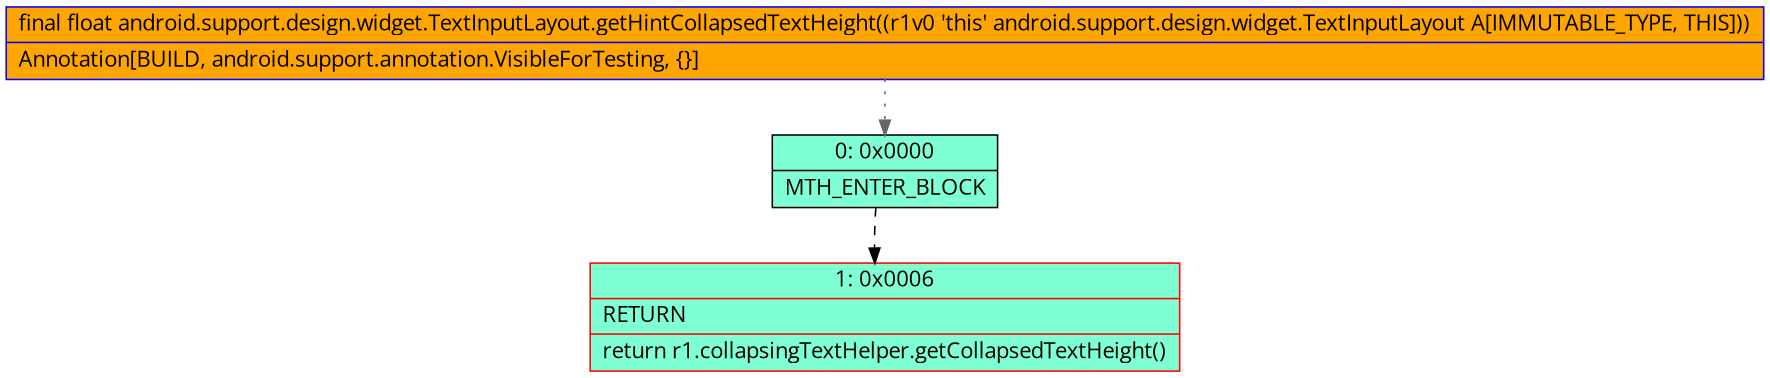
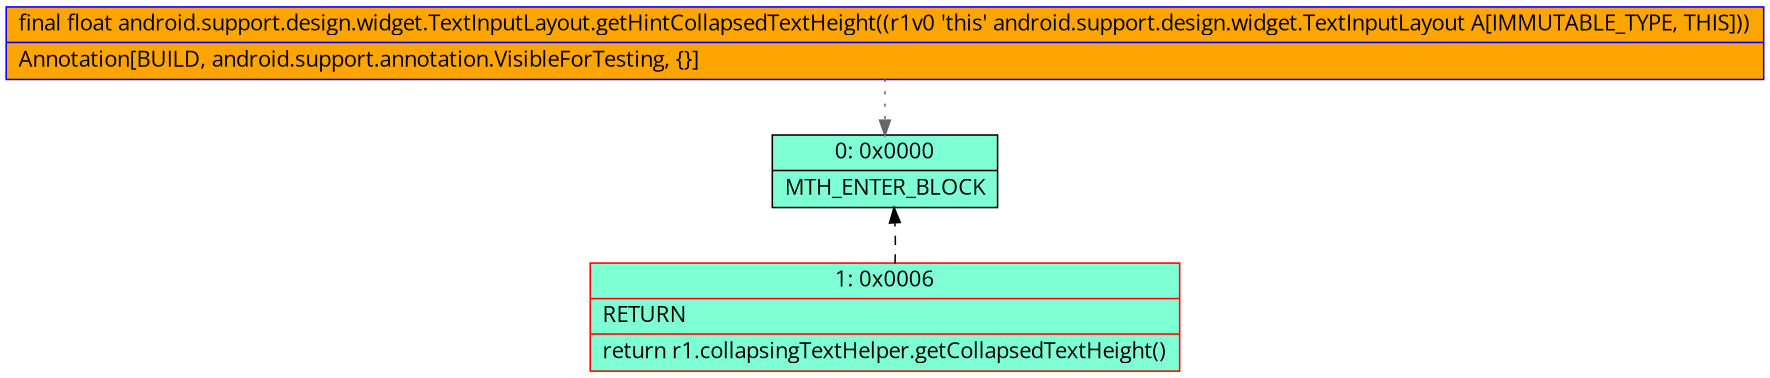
(875, 228) -> (895, 243)
